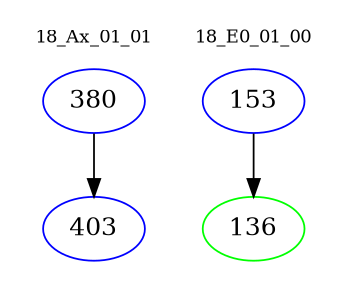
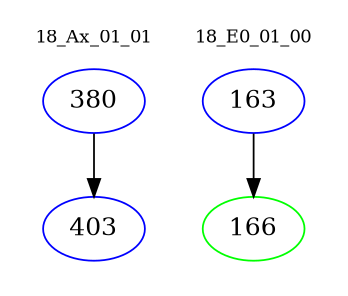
(254, 101) -> (254, 101)
(254, 229) -> (254, 229)
